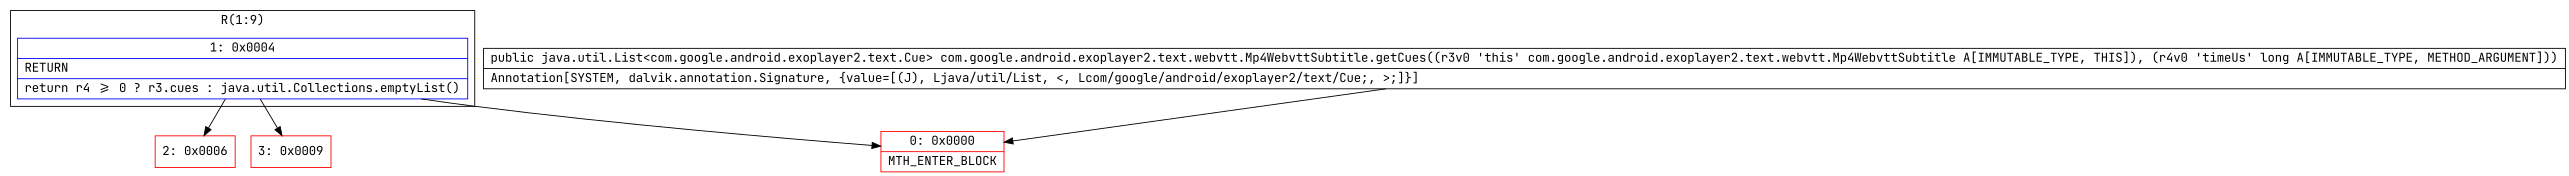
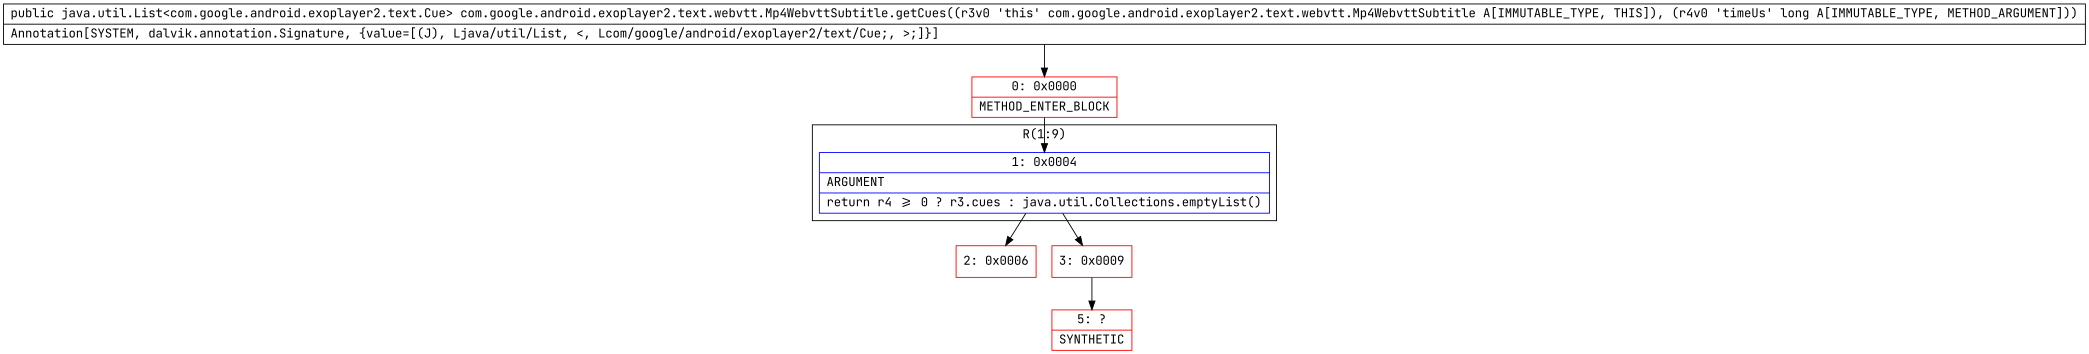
(47, 68) -> (856, 182)
(646, 125) -> (1044, 131)
(942, 161) -> (1044, 107)
none -> (1092, 330)
